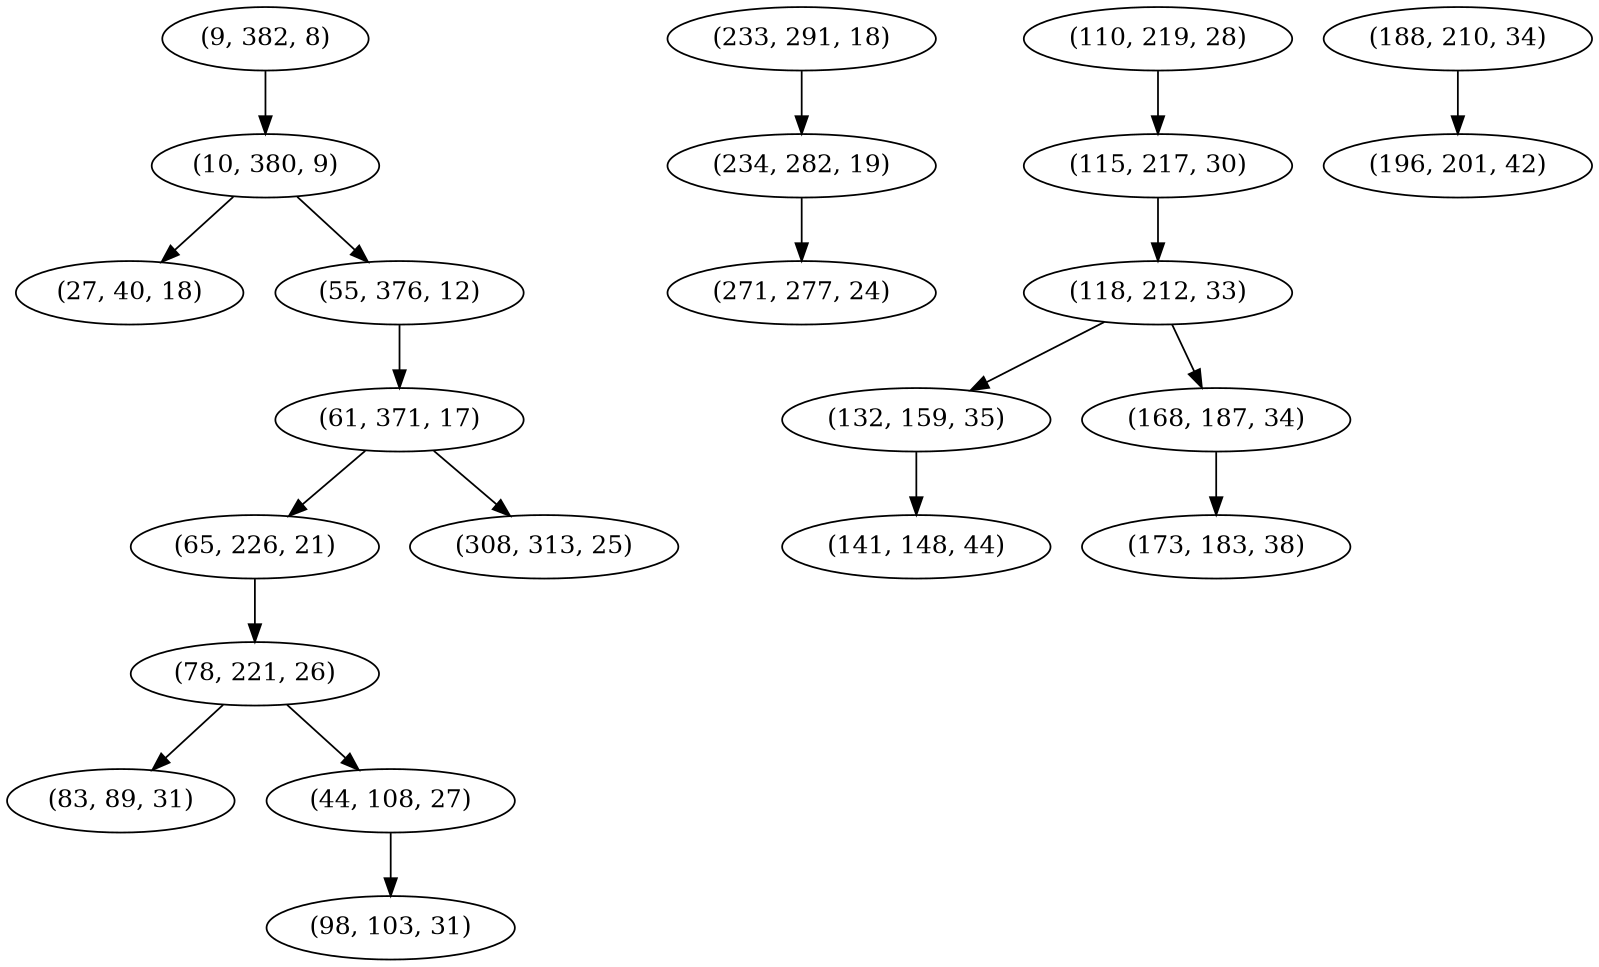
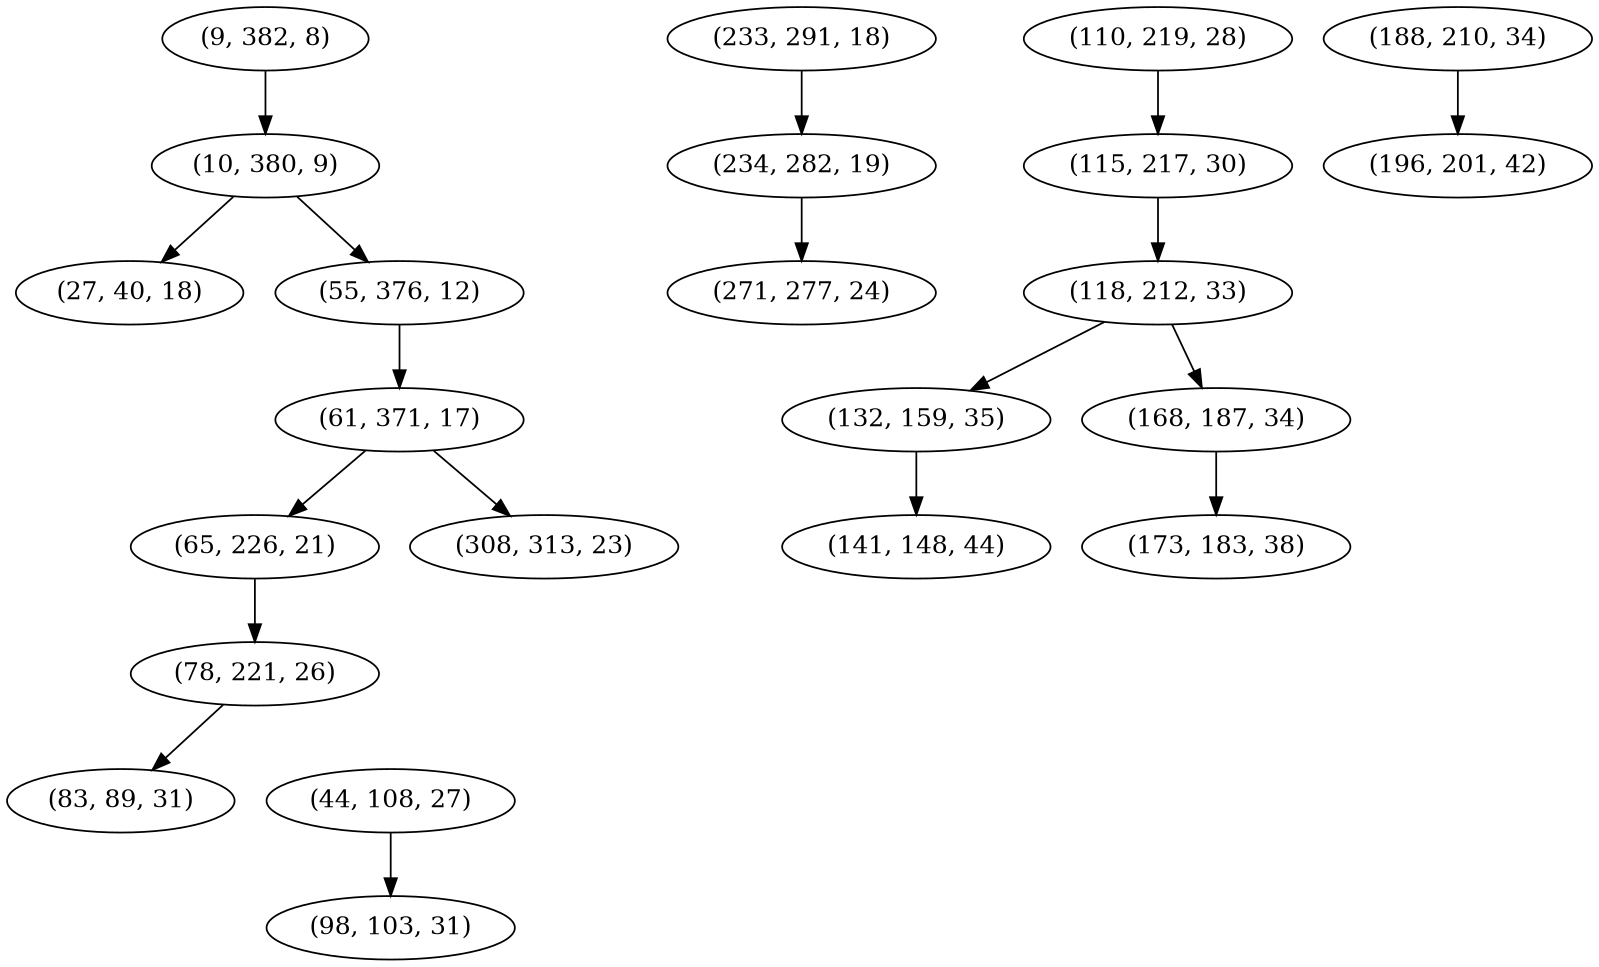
(544, 547) -> (544, 547)
(316, 731) -> none
